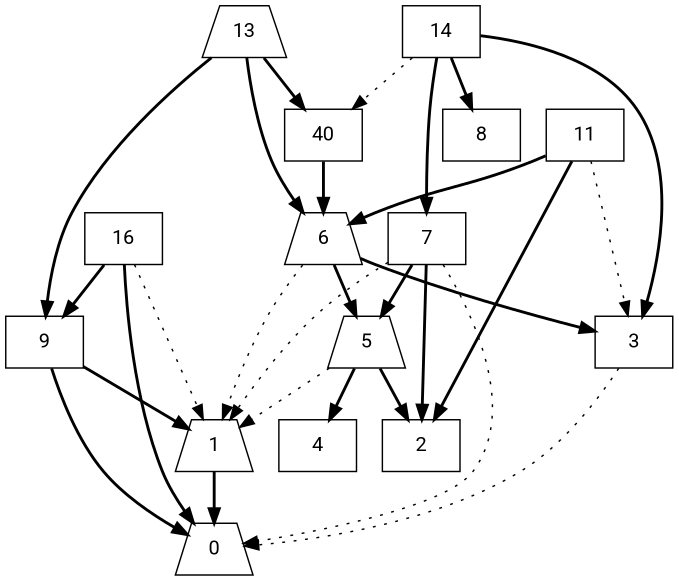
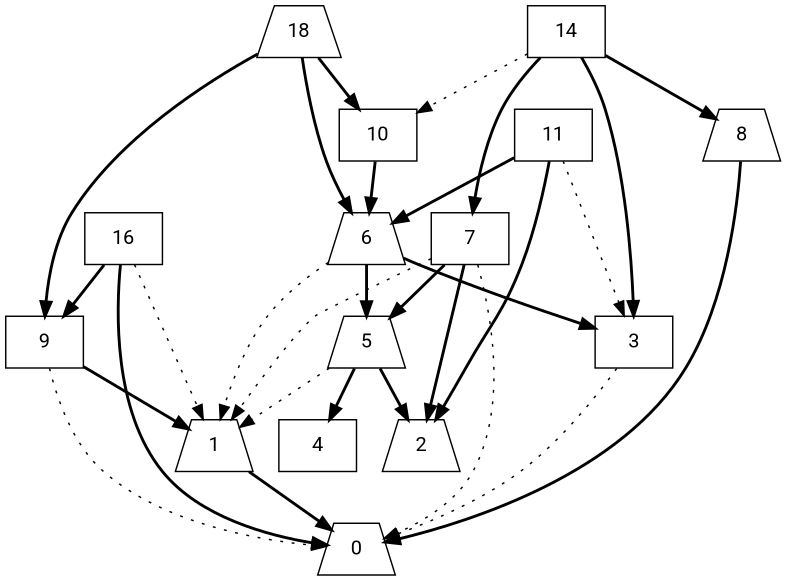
(244, 32) -> (299, 32)
(323, 135) -> (378, 135)
(482, 135) -> (742, 135)
none -> (646, 416)
(421, 446) -> (421, 446)
(96, 461) -> (148, 501)
